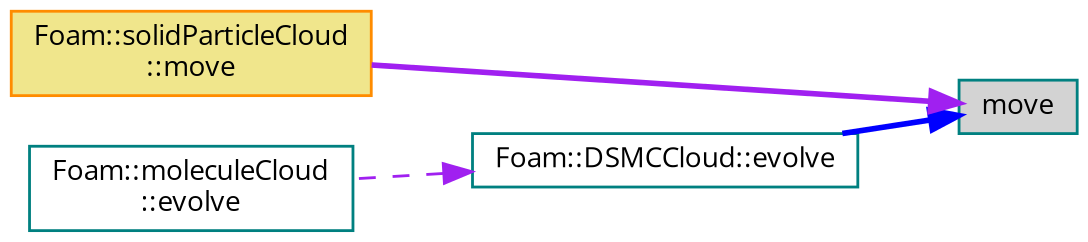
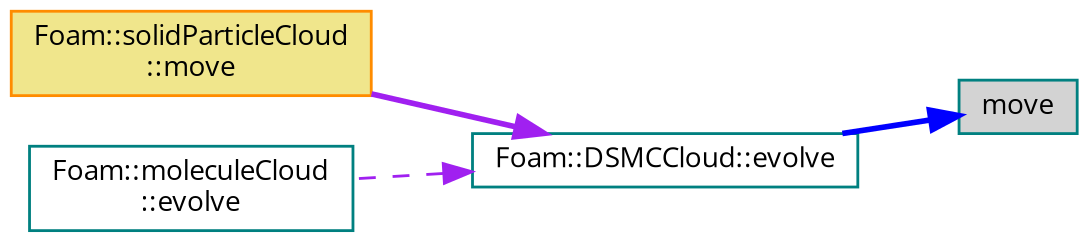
(651, 83) -> (444, 110)
